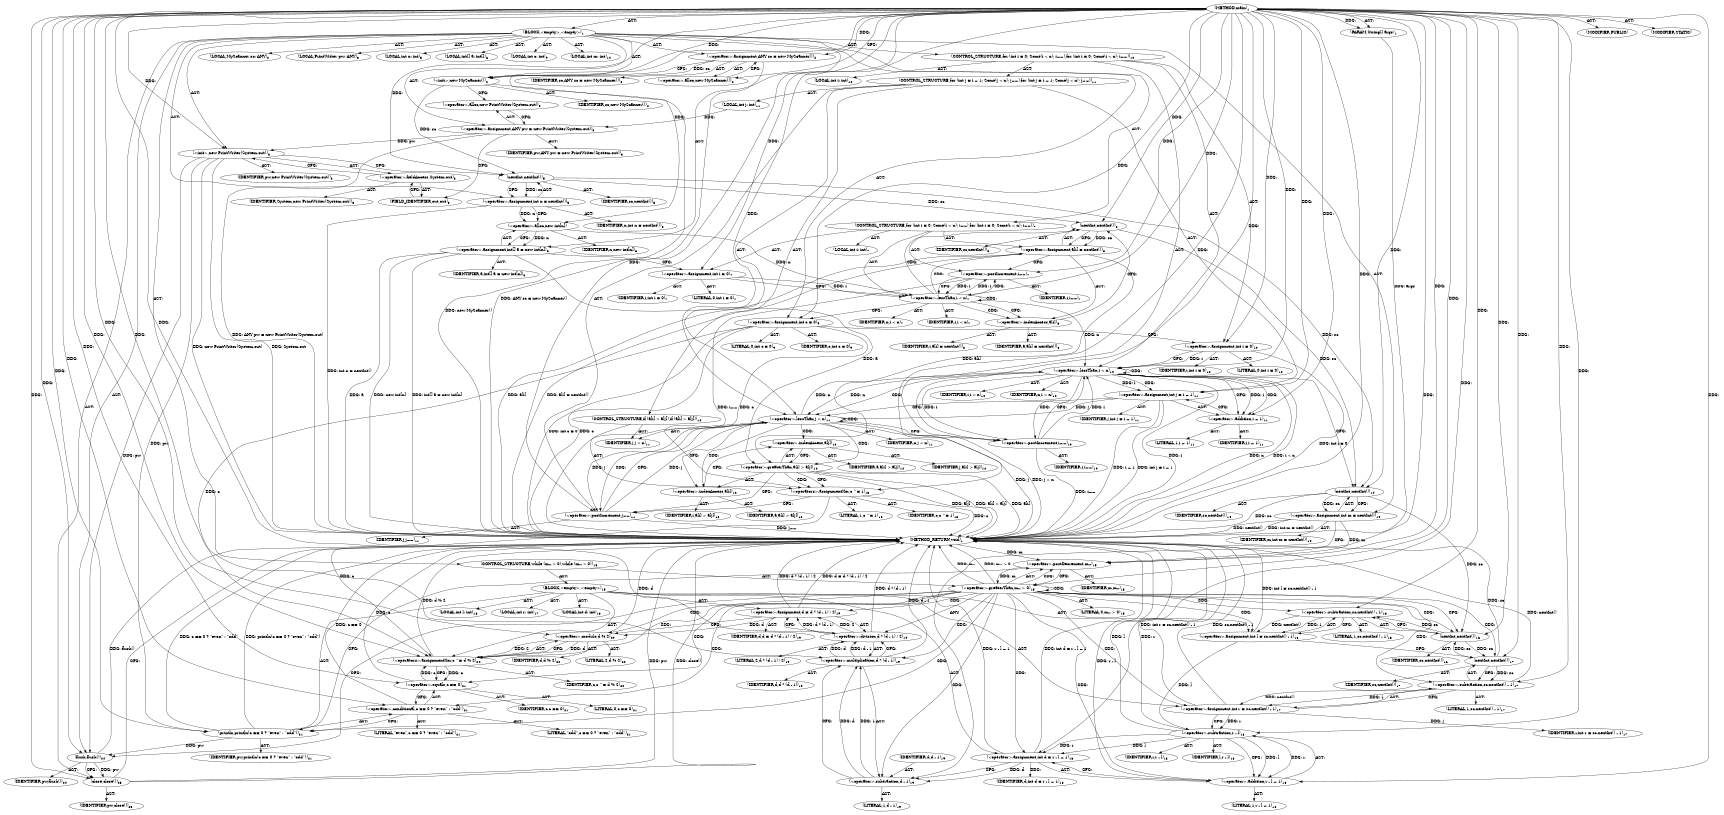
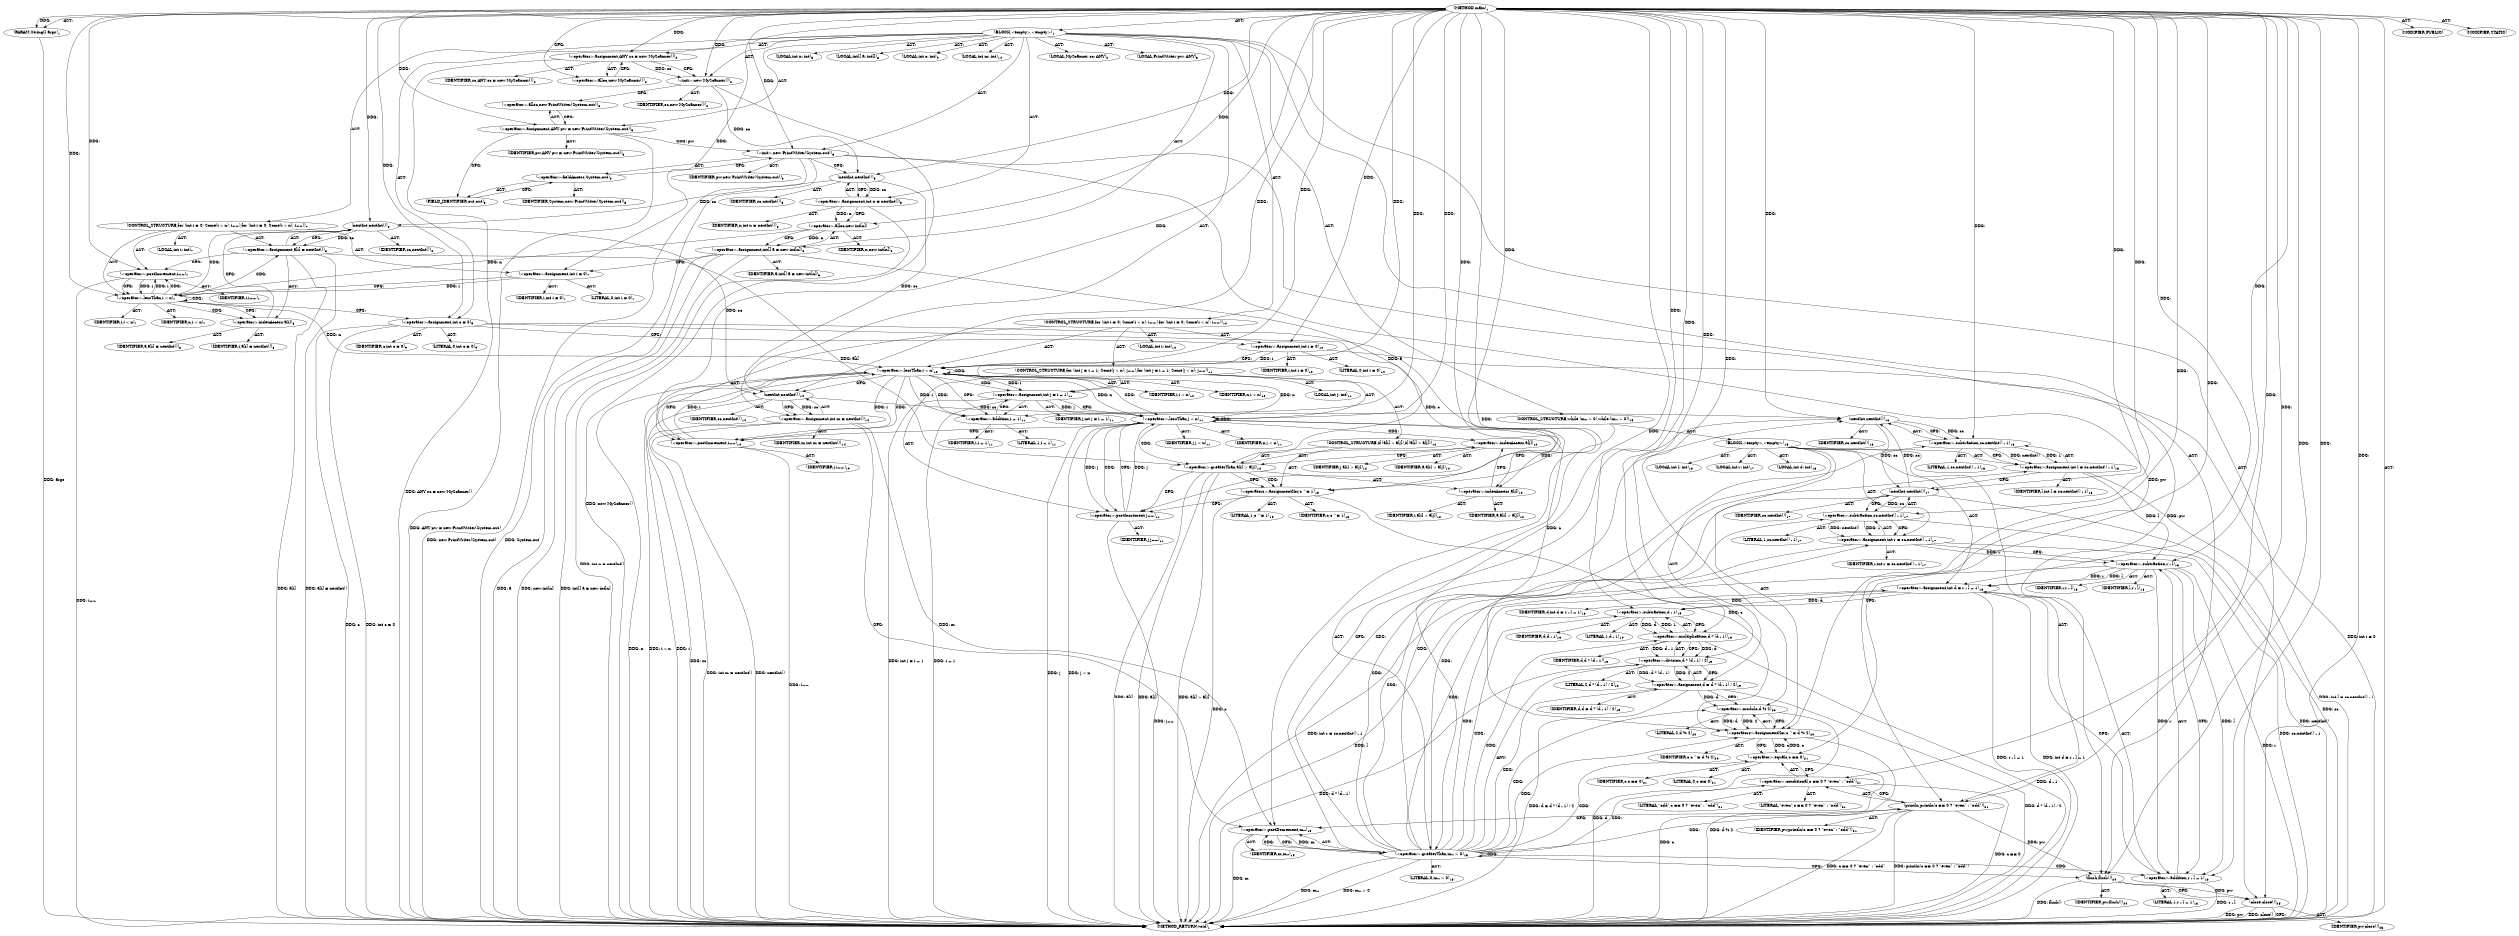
(668, 121) -> (699, 15)
(406, 142) -> (685, 142)
(1366, 274) -> (2390, 468)
(638, 430) -> (1297, 449)
none -> (2054, 492)
(997, 552) -> (1233, 879)
(479, 661) -> (1812, 733)
(536, 661) -> none
(1437, 722) -> (1892, 552)
(903, 769) -> (1595, 625)
